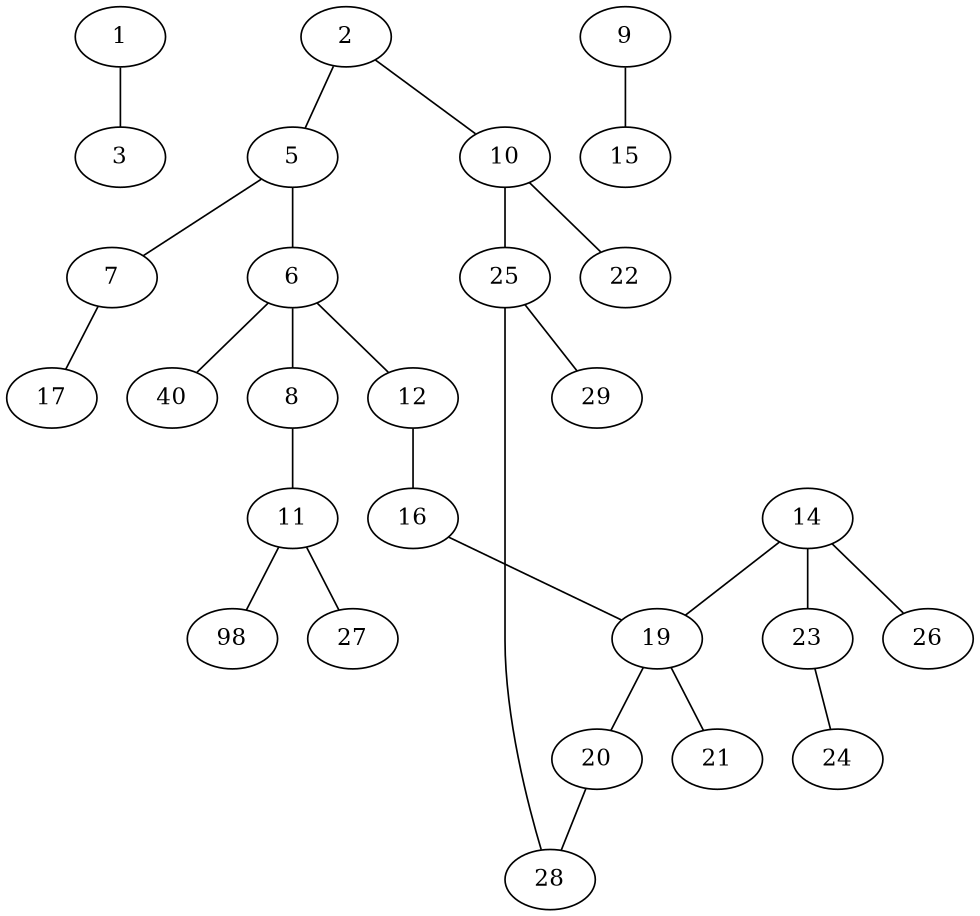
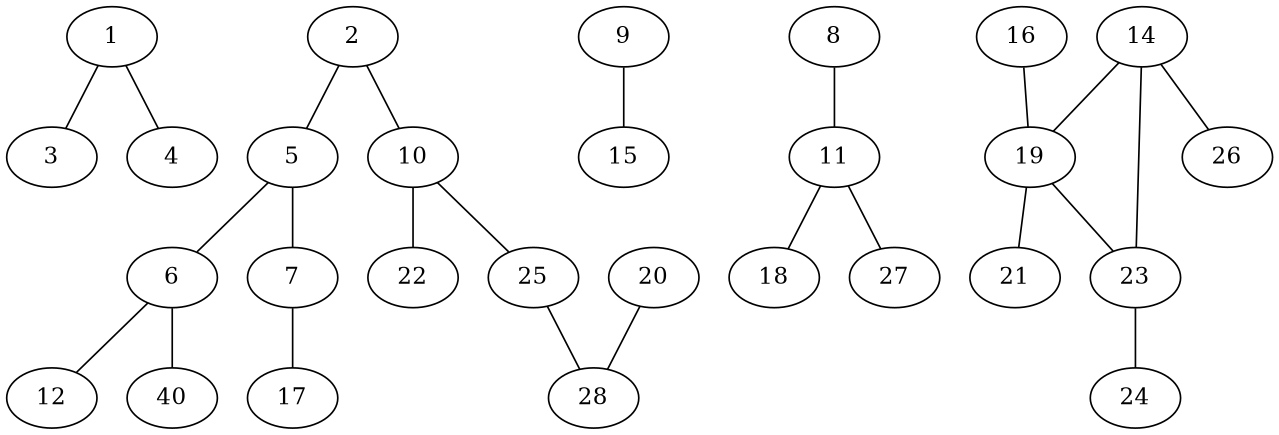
none -> (172, 157)
(293, 338) -> none
(597, 398) -> none
(413, 458) -> none
(232, 639) -> (774, 278)
(627, 699) -> (1083, 217)
